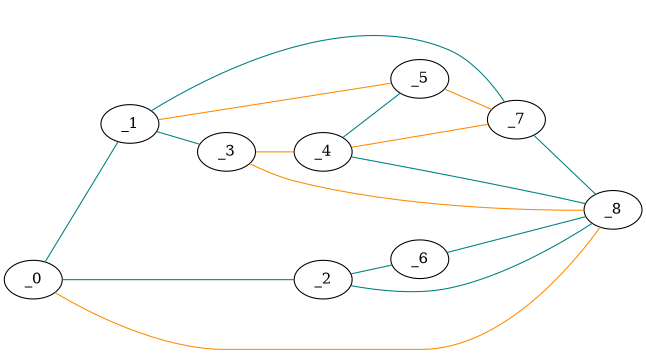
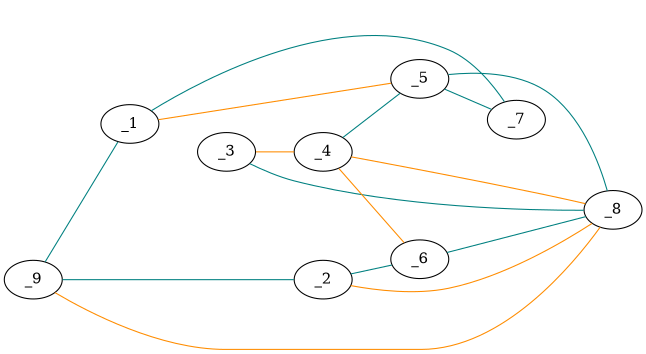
(468, 99) -> (468, 99)
(420, 136) -> (372, 206)
(178, 138) -> none
(565, 165) -> (553, 97)
(469, 179) -> (469, 179)
(414, 202) -> (414, 202)
(33, 280) -> (33, 280)
(477, 280) -> (477, 280)
